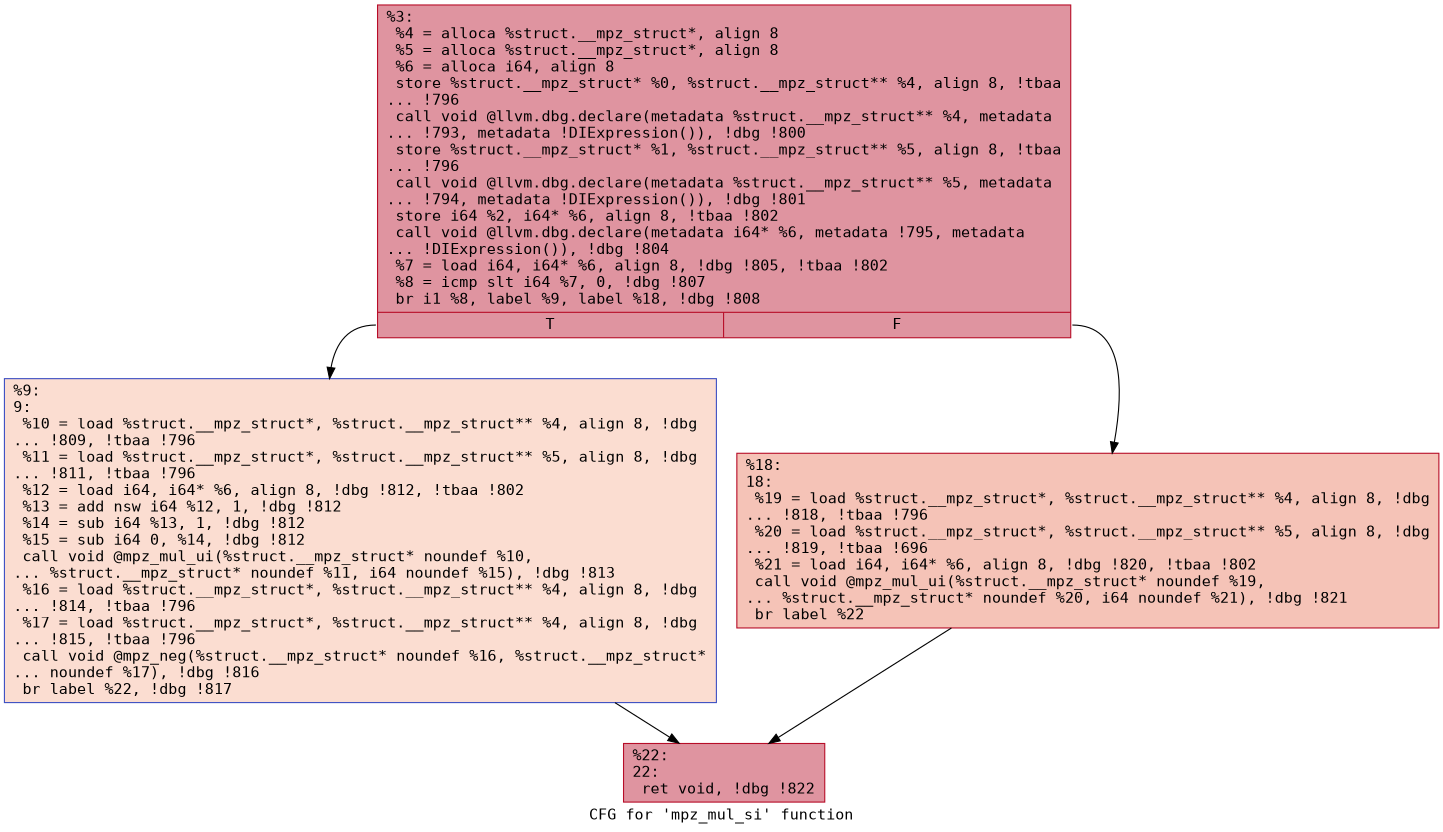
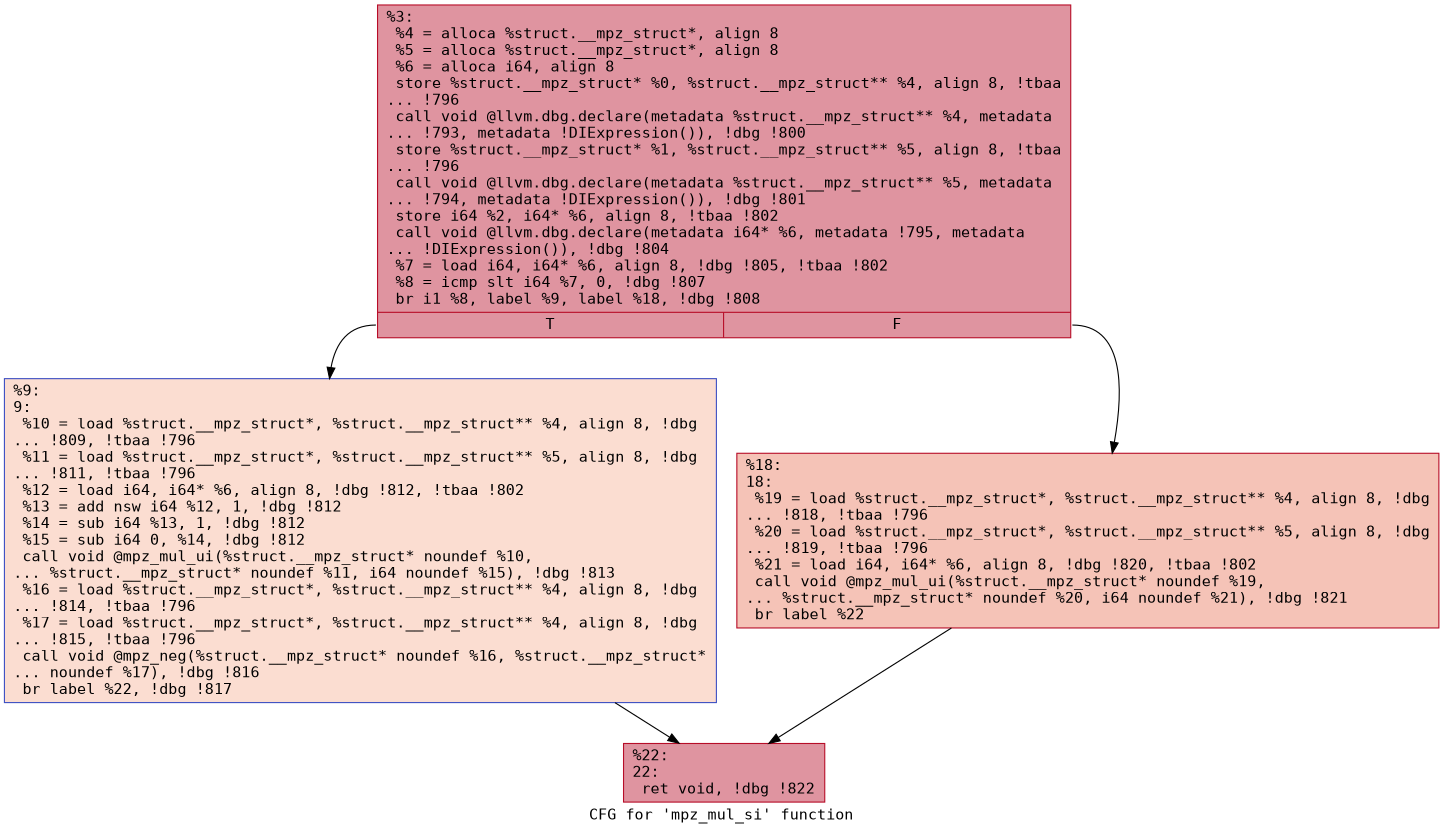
(837, 548) -> (837, 548)
